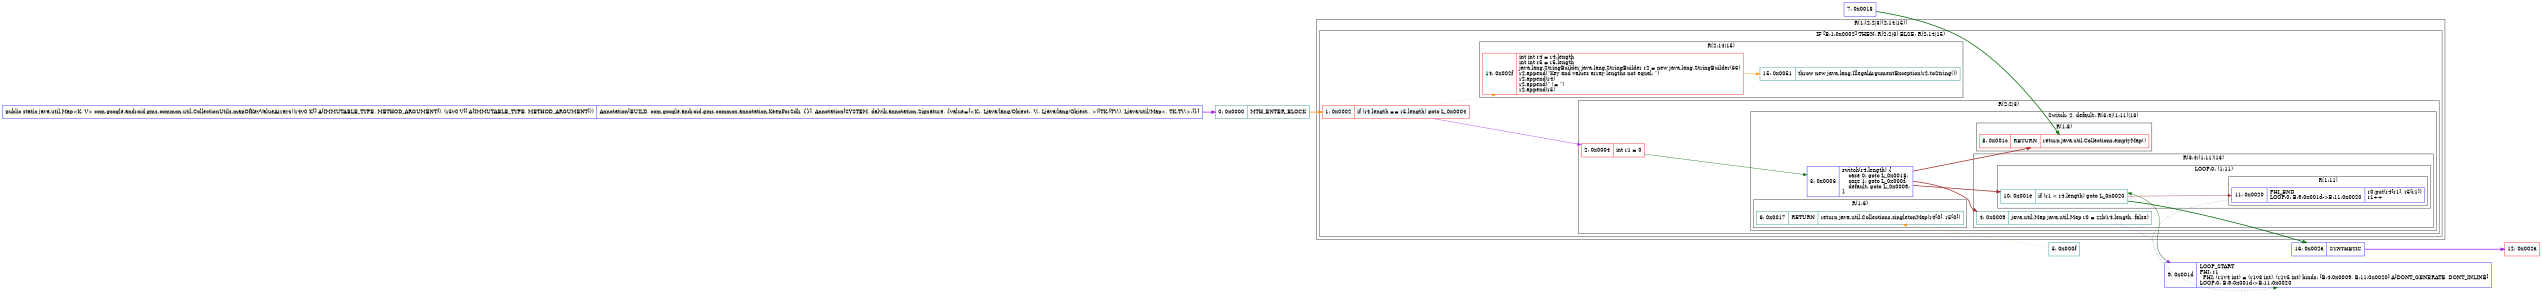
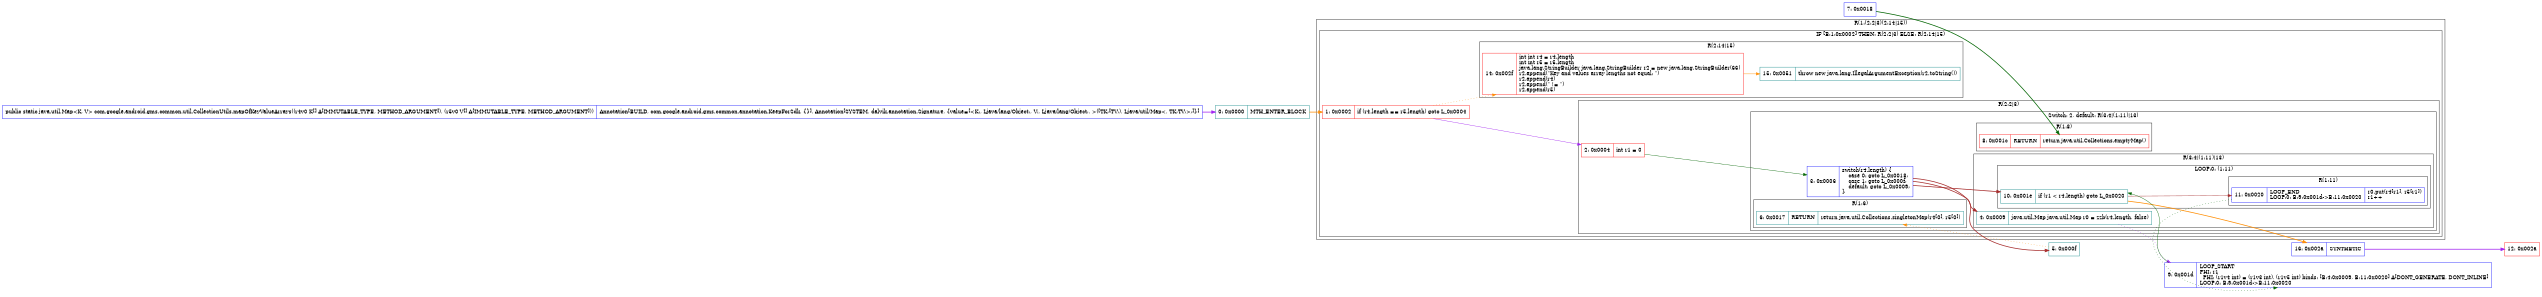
(1970, 160) -> (1970, 223)
(2282, 192) -> (2285, 192)
(2216, 218) -> (2216, 218)
